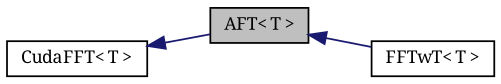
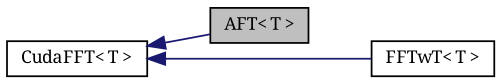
(349, 43) -> (269, 59)
